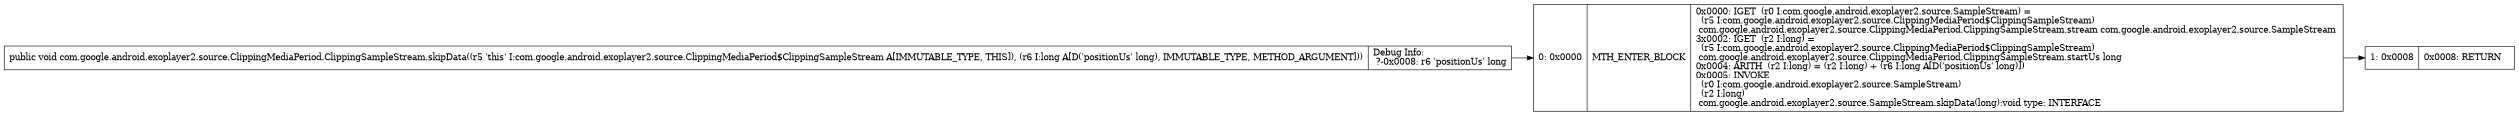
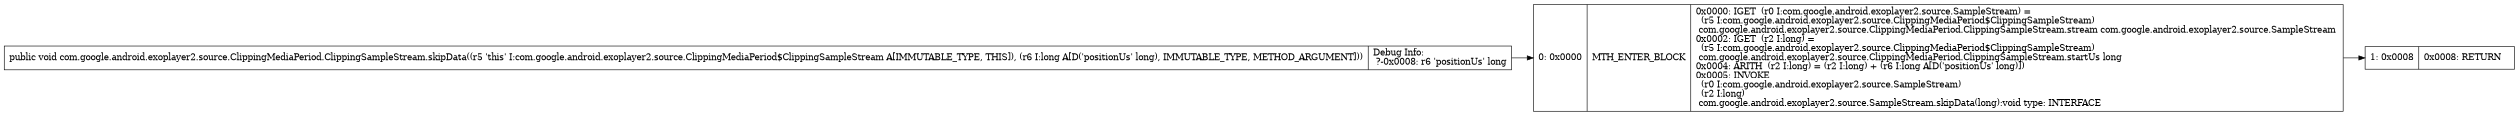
(1757, 39) -> (1757, 39)
